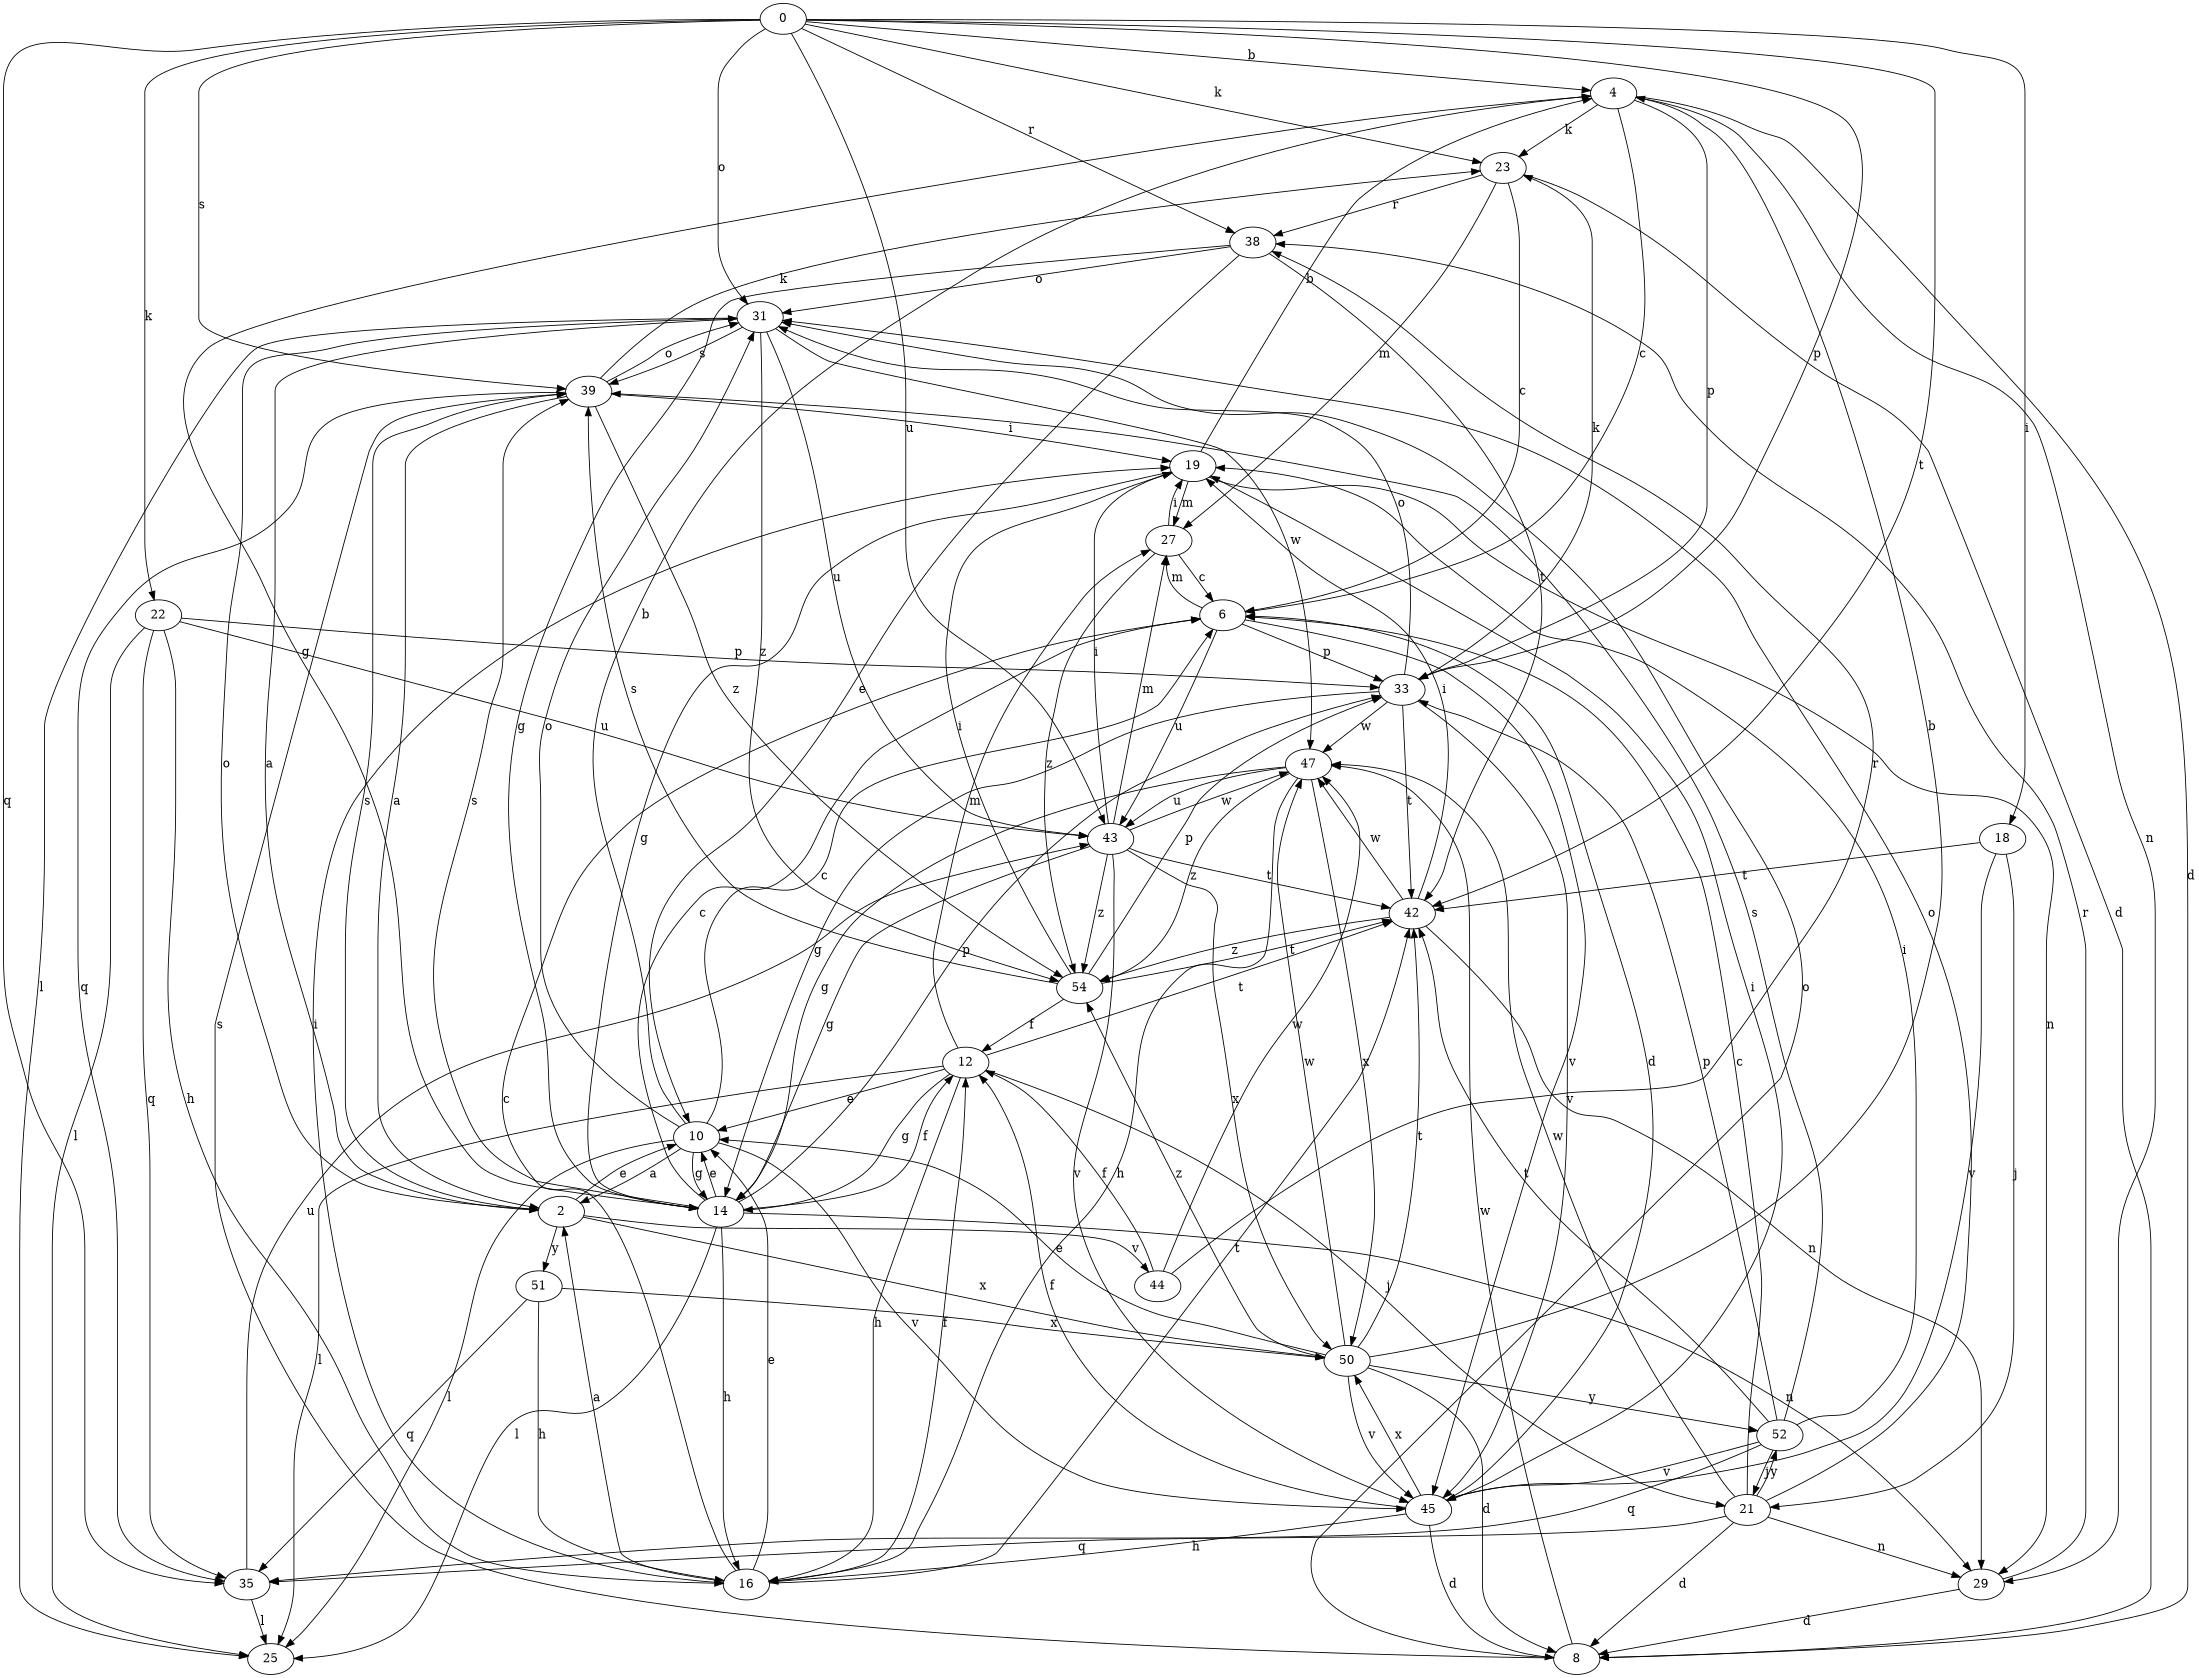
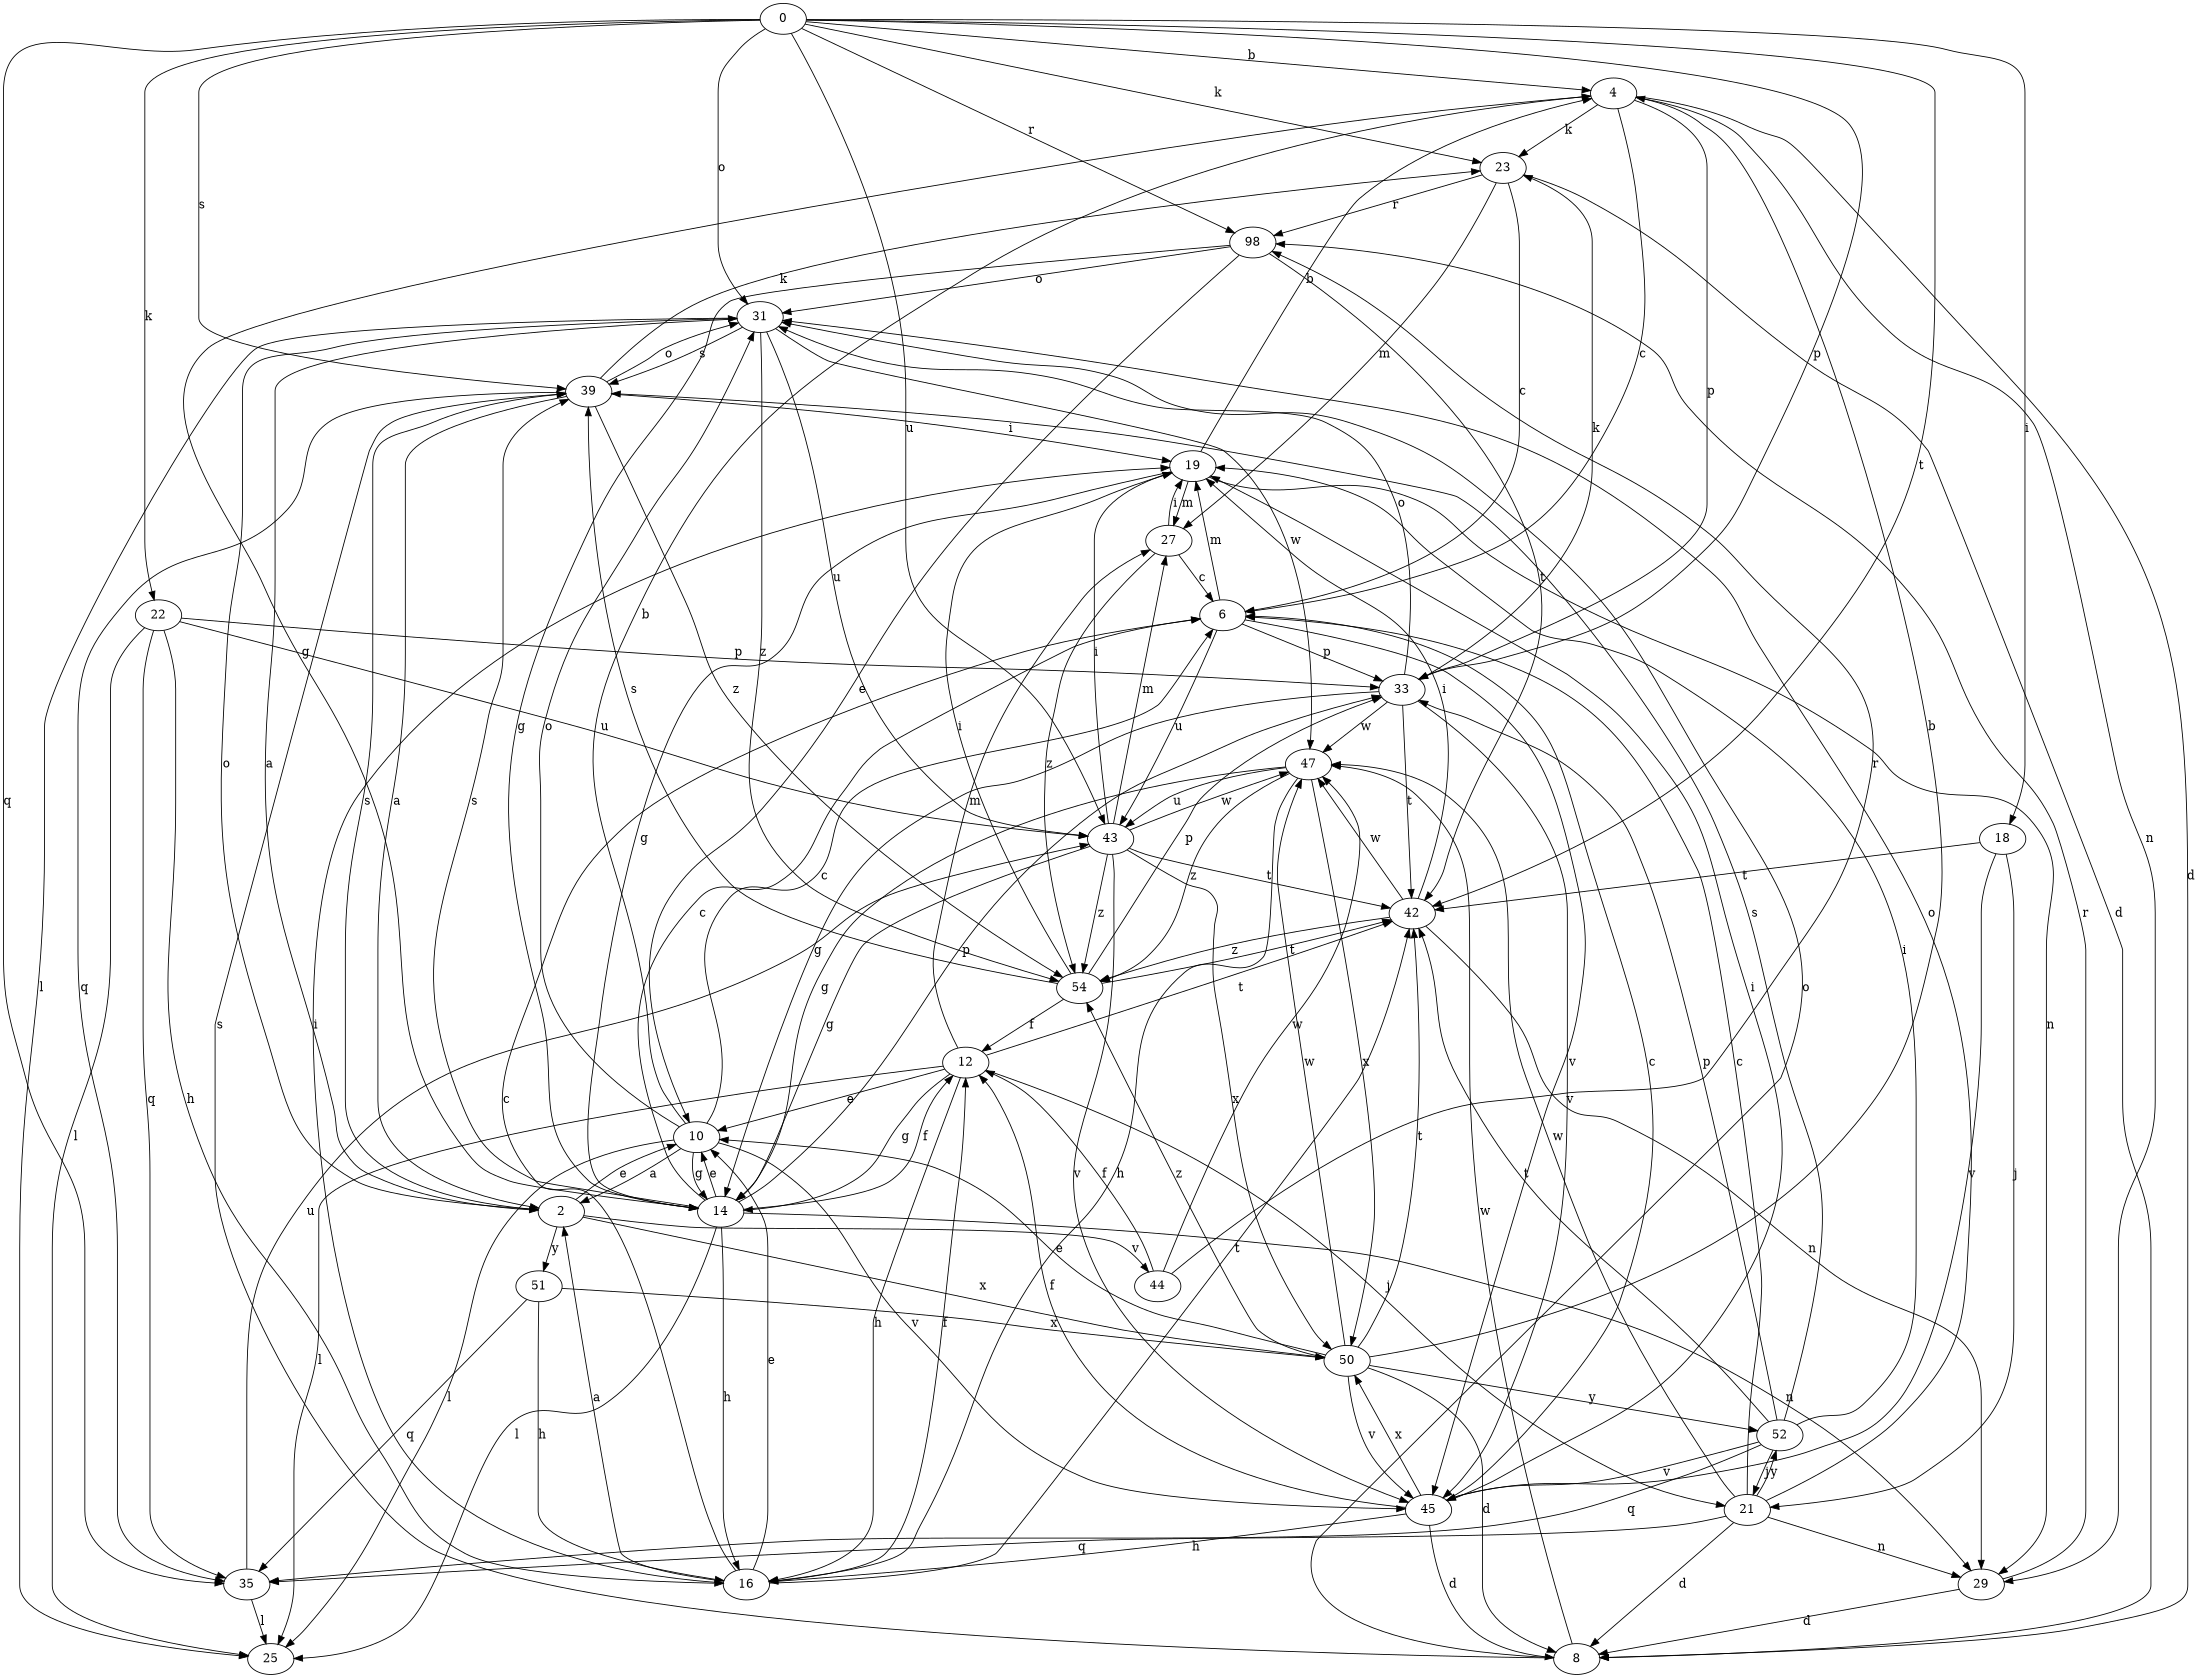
(1253, 243) -> (1253, 243)
(1177, 592) -> (1209, 545)
(1652, 1063) -> (1652, 1063)
